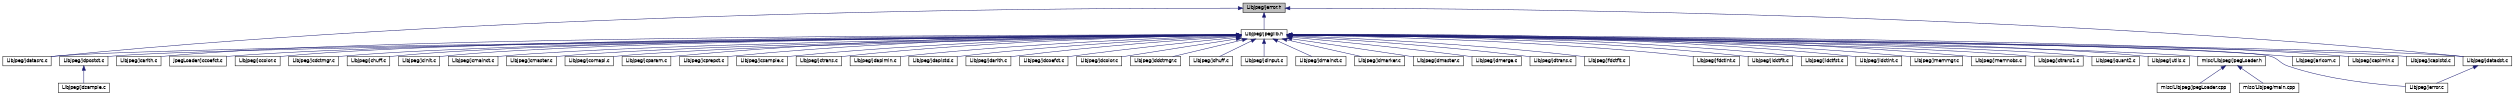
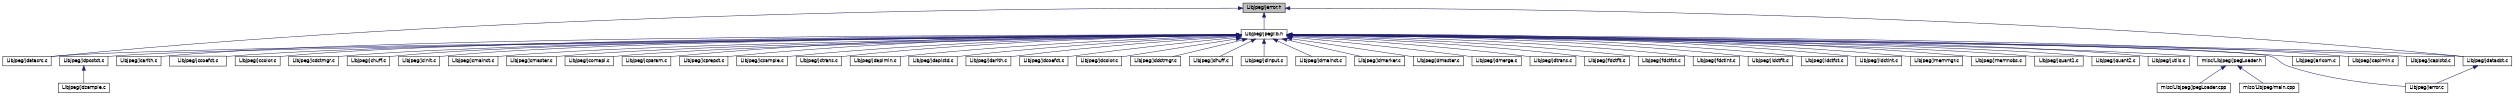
(198, 61) -> (198, 61)
none -> (1661, 61)
(2059, 61) -> (2059, 61)
